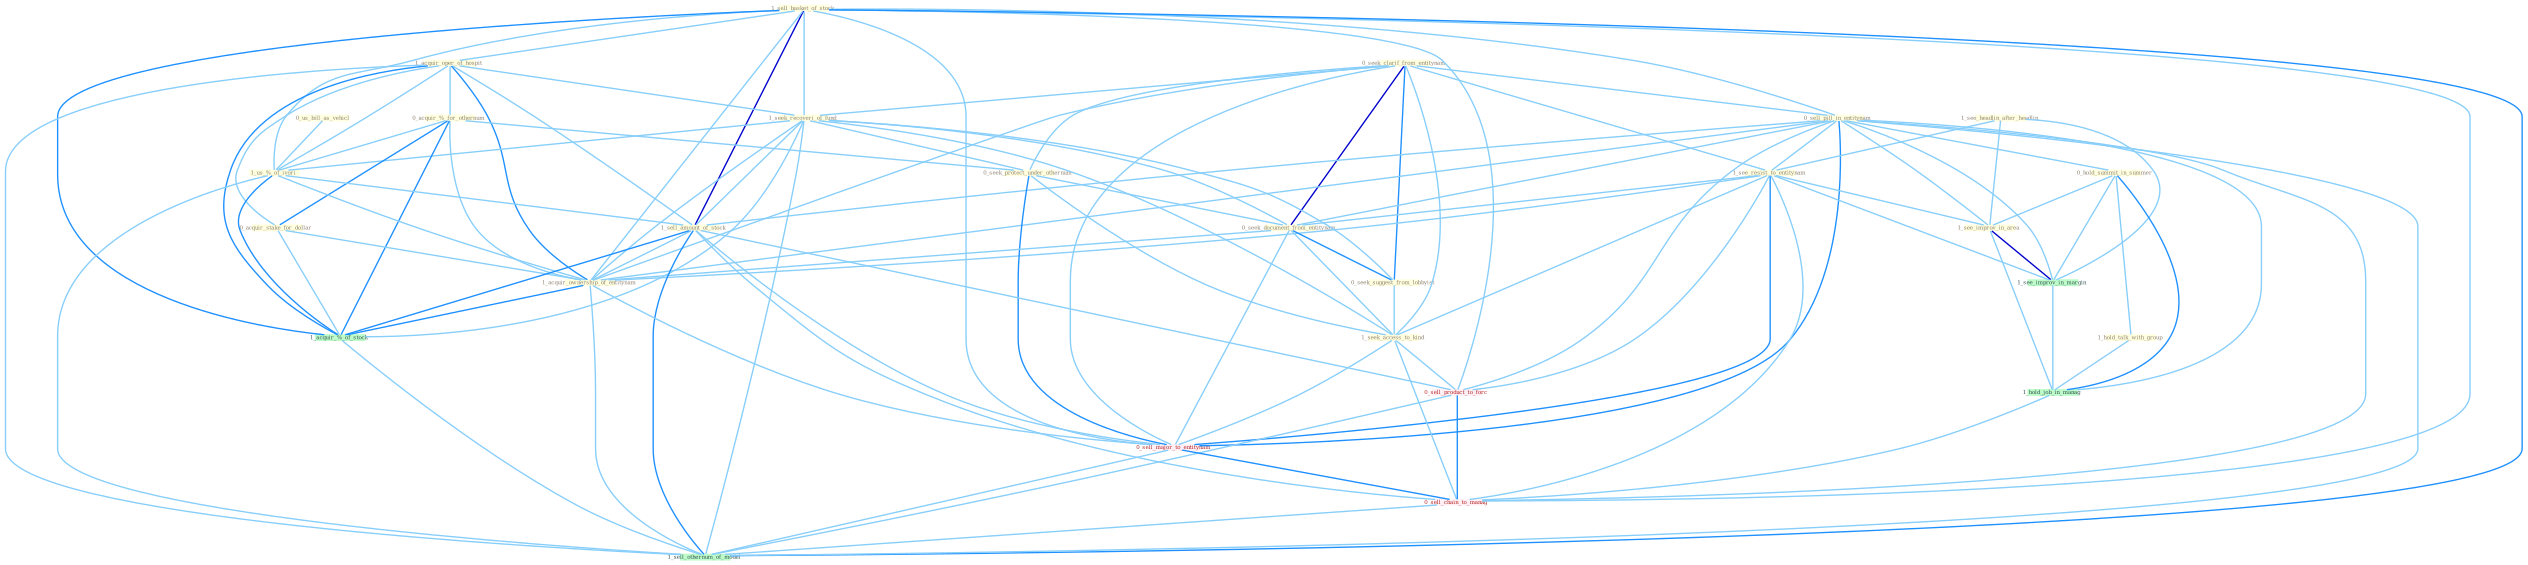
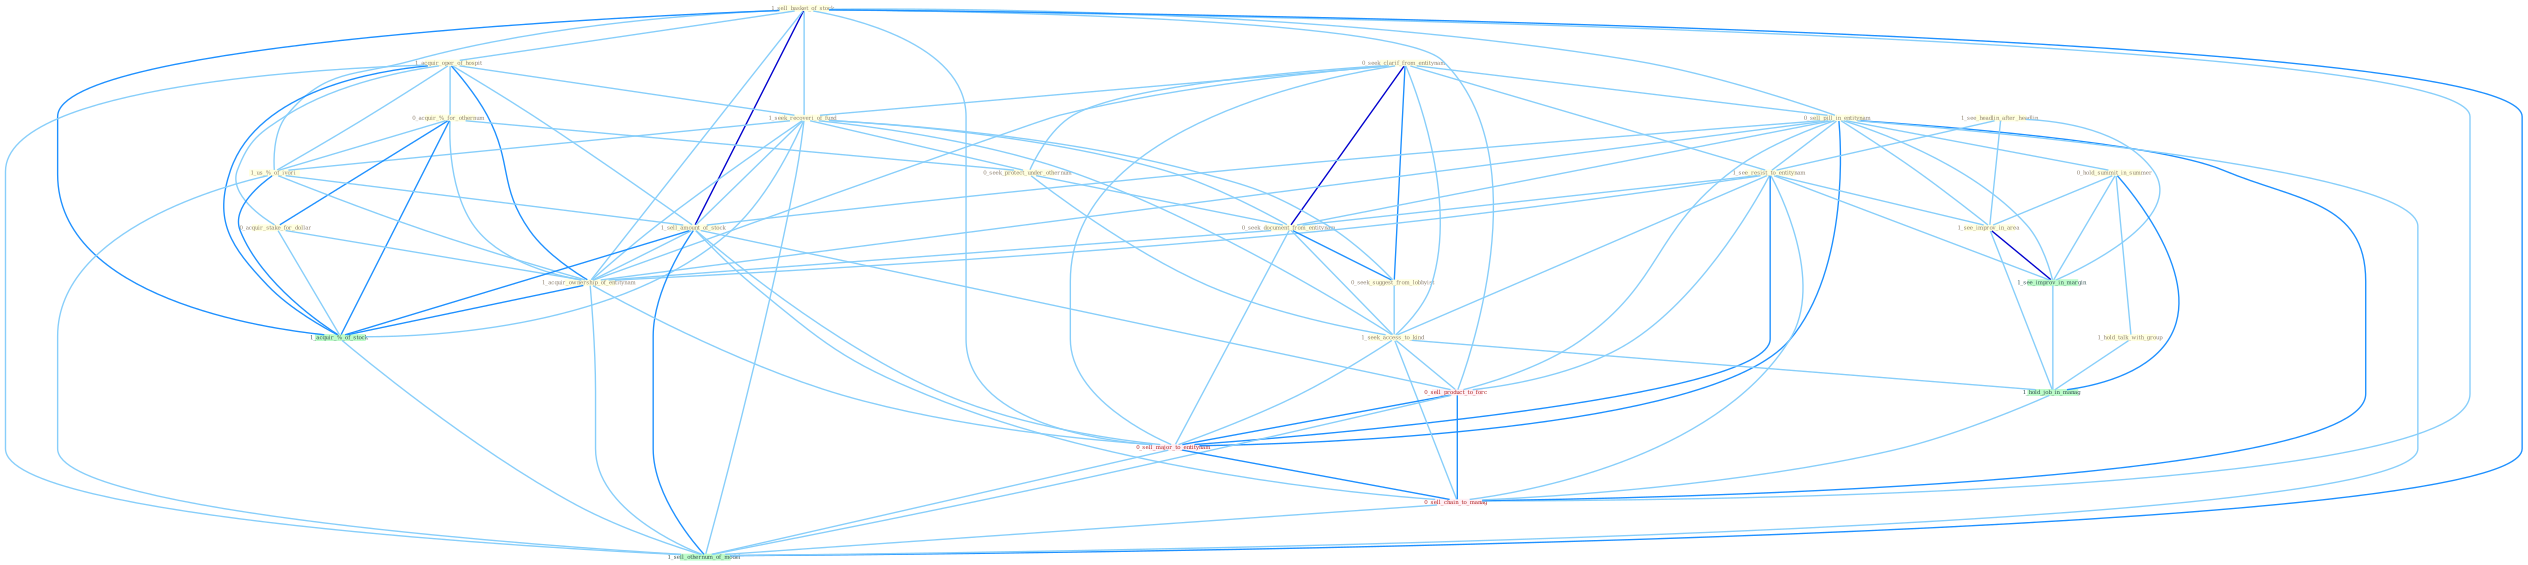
(324, 118) -> none
(2216, 178) -> (1708, 364)
(1021, 355) -> (1269, 429)
(2268, 443) -> (2268, 443)
